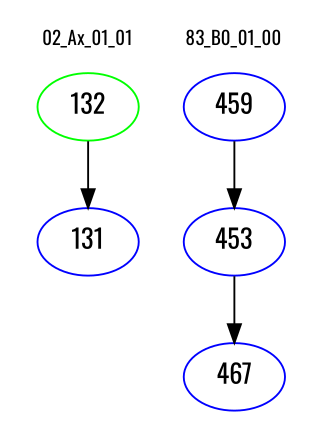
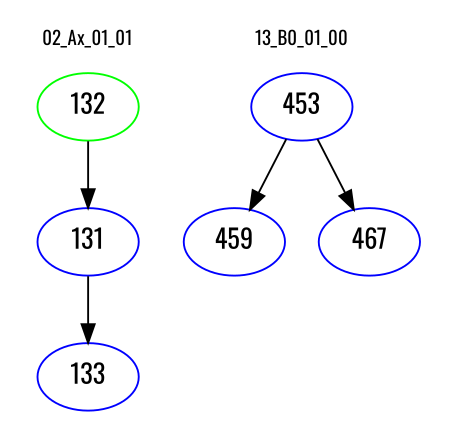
(234, 40) -> (302, 40)
(234, 165) -> (272, 166)
none -> (88, 377)
